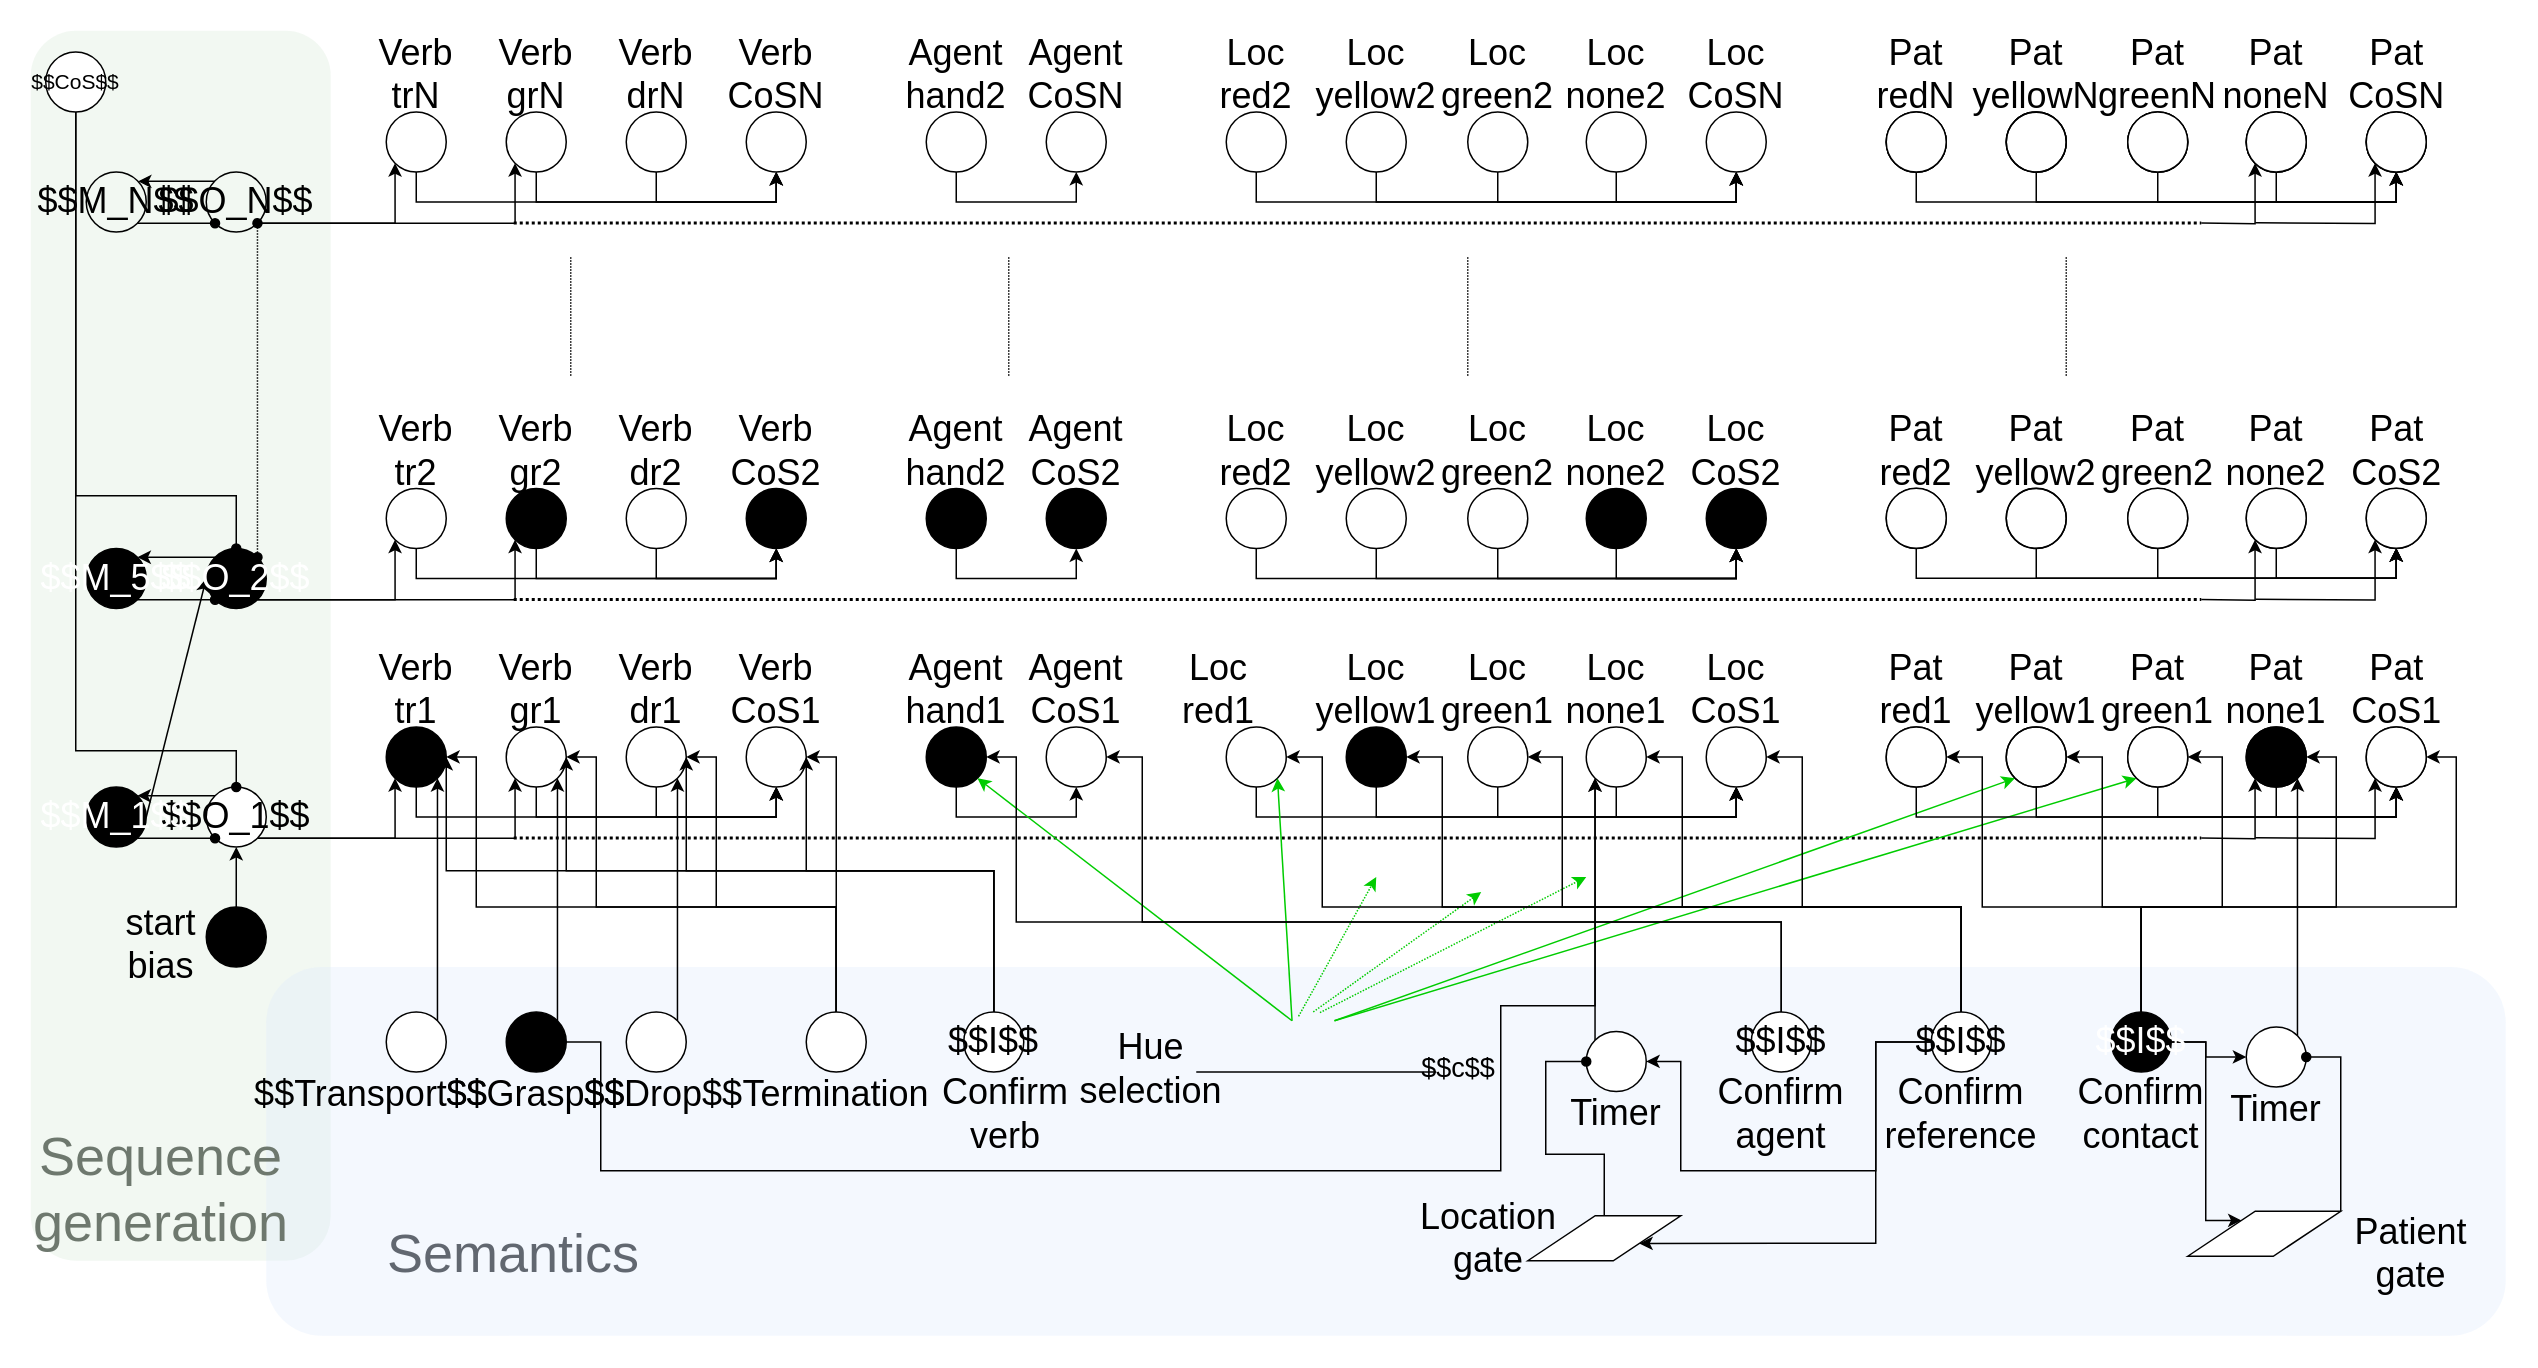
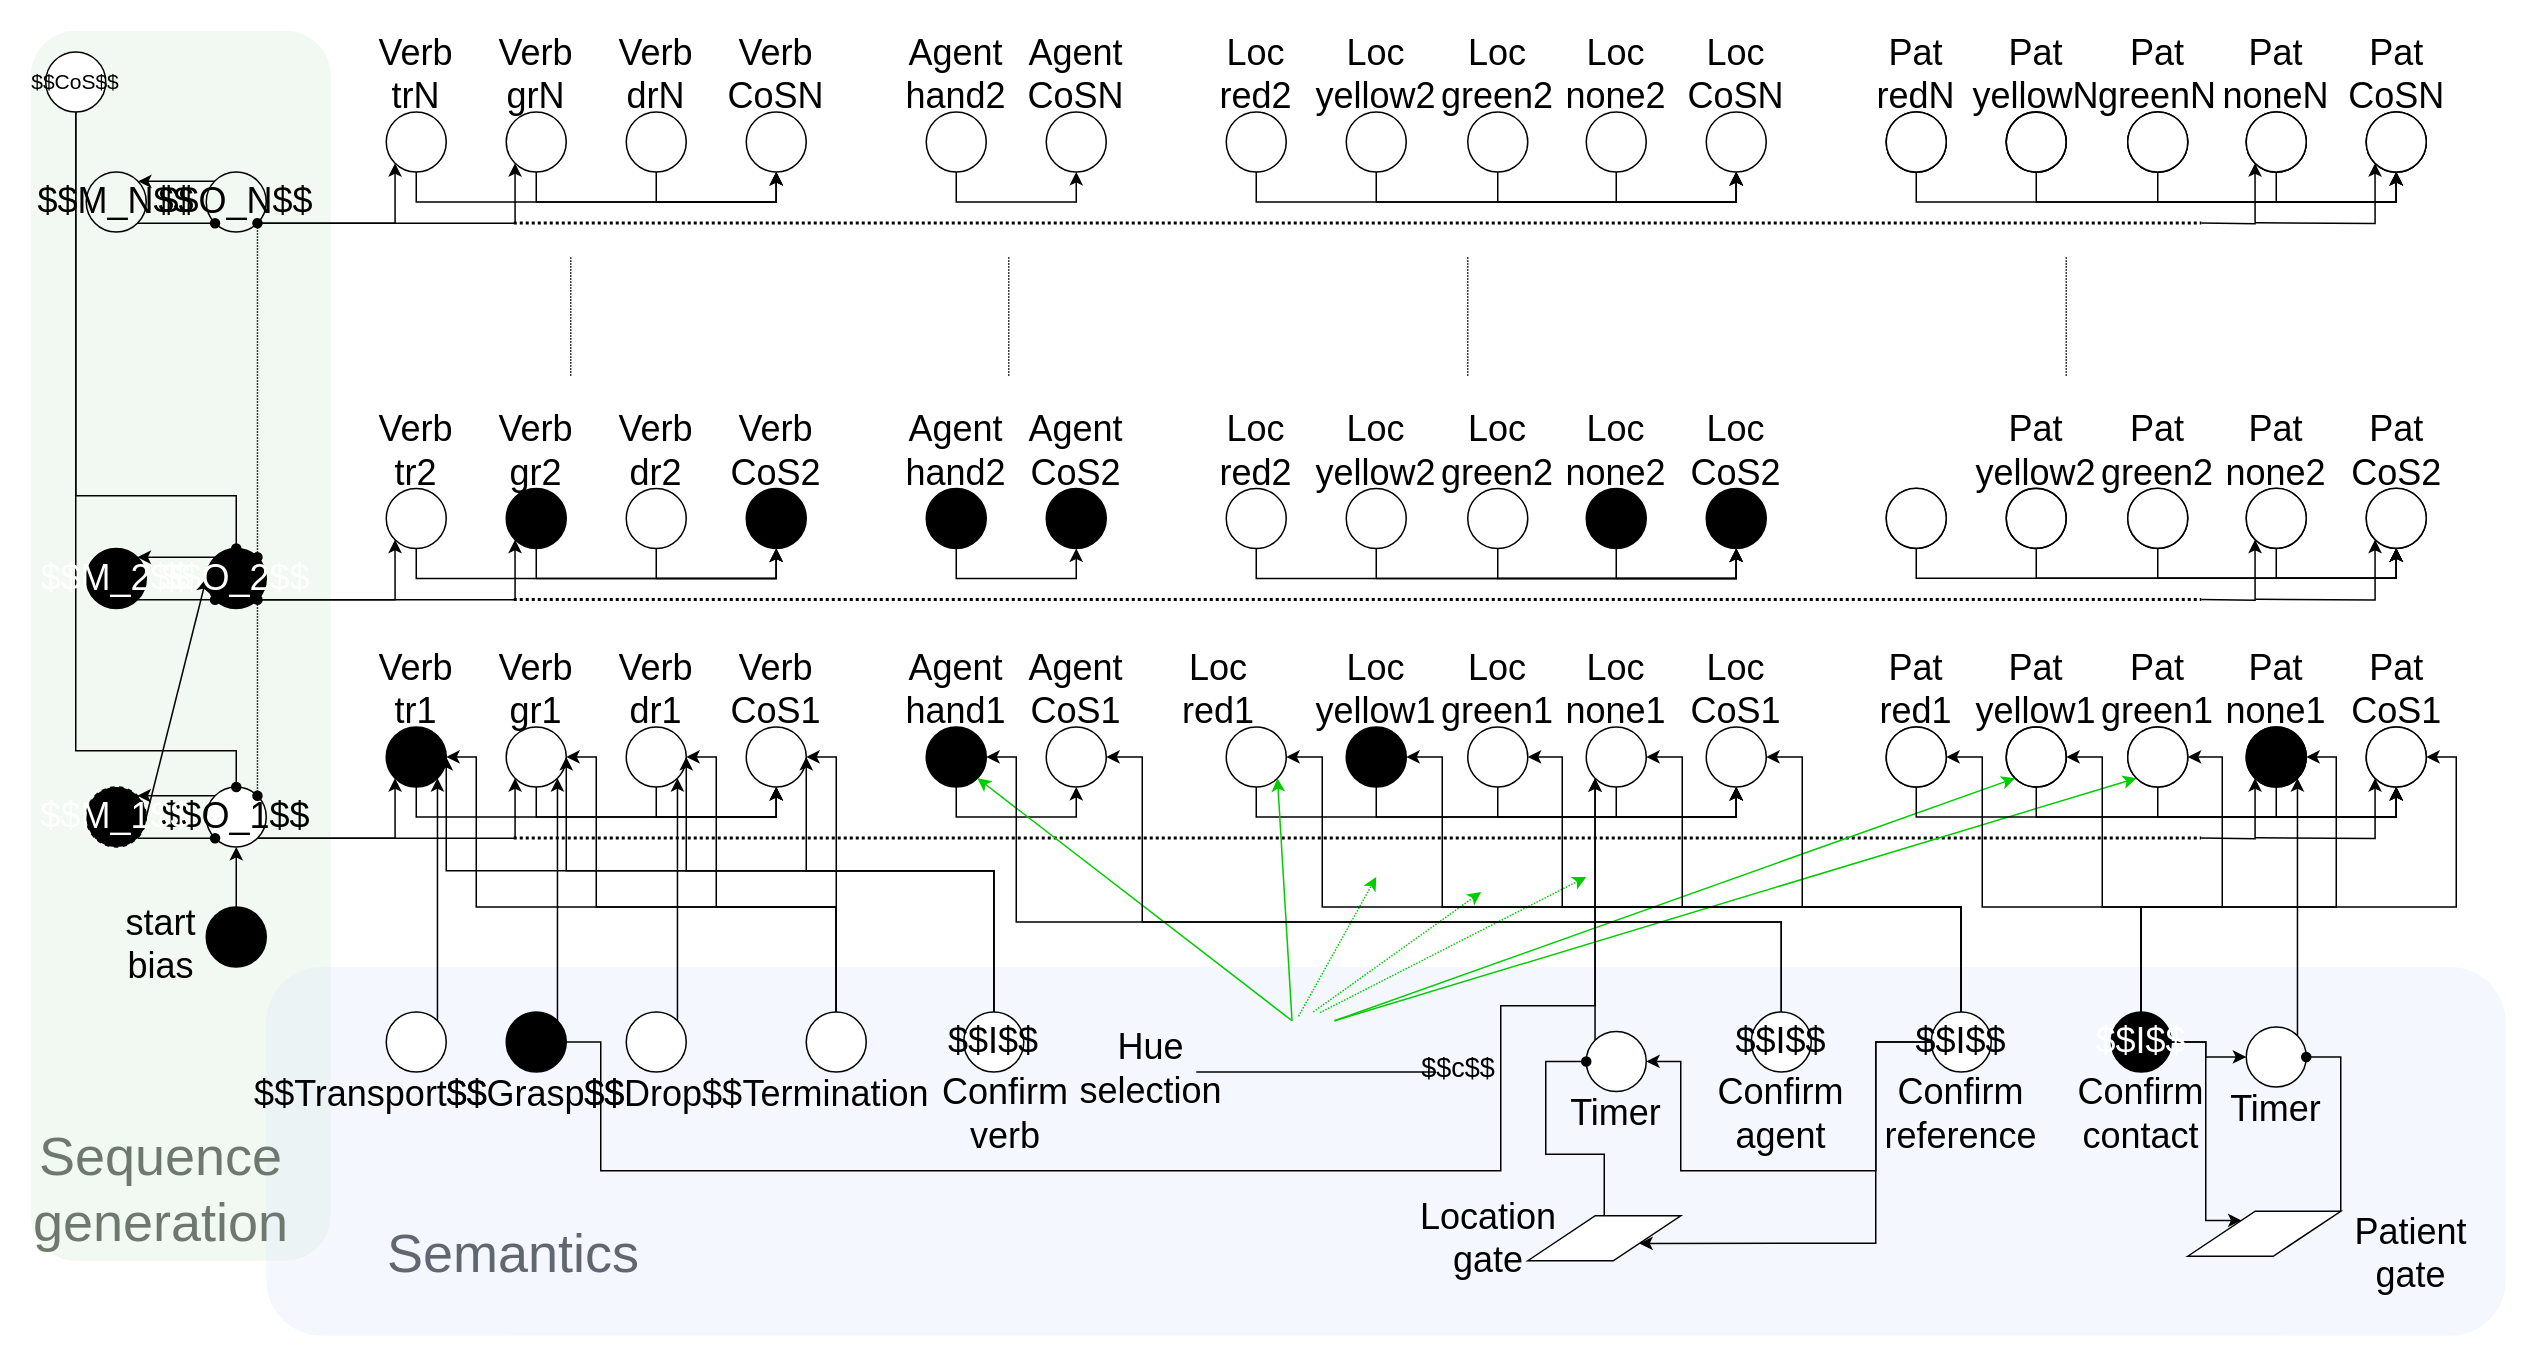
(1916, 451) -> none
(116, 578) -> (116, 578)
none -> (257, 697)
(116, 817) -> (116, 817)
